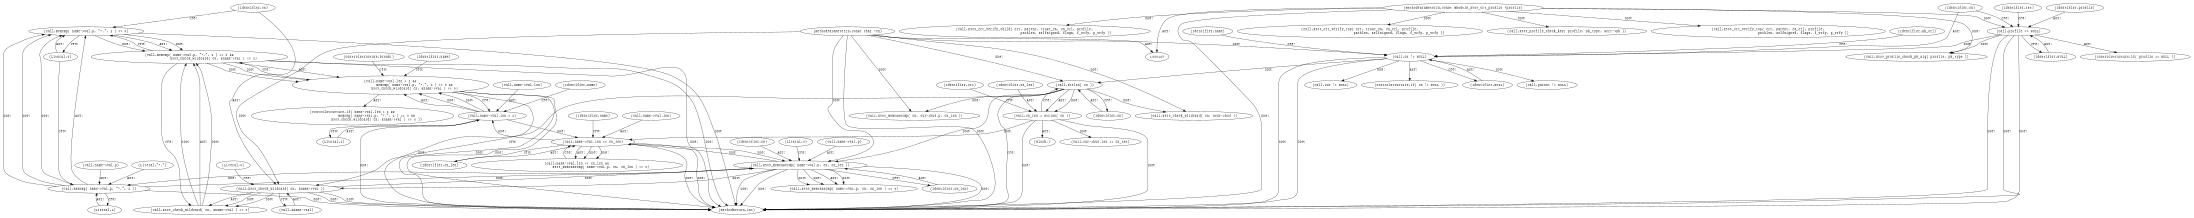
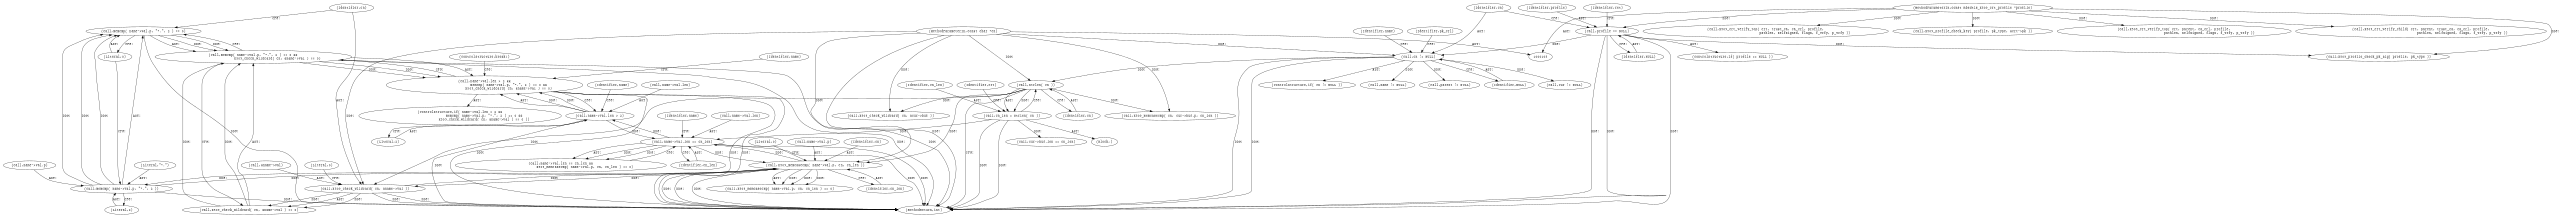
none -> (1388, 85)
(514, 142) -> (536, 142)
(1220, 195) -> none
(280, 200) -> none
